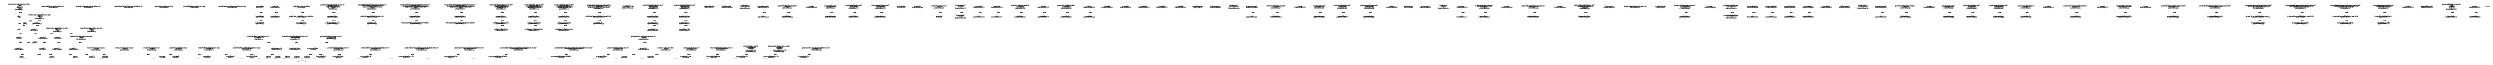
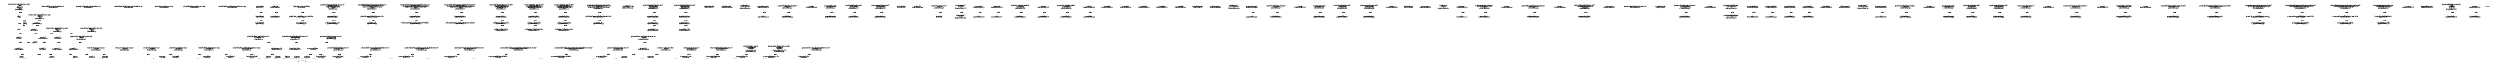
(26, 21) -> (22, 20)
